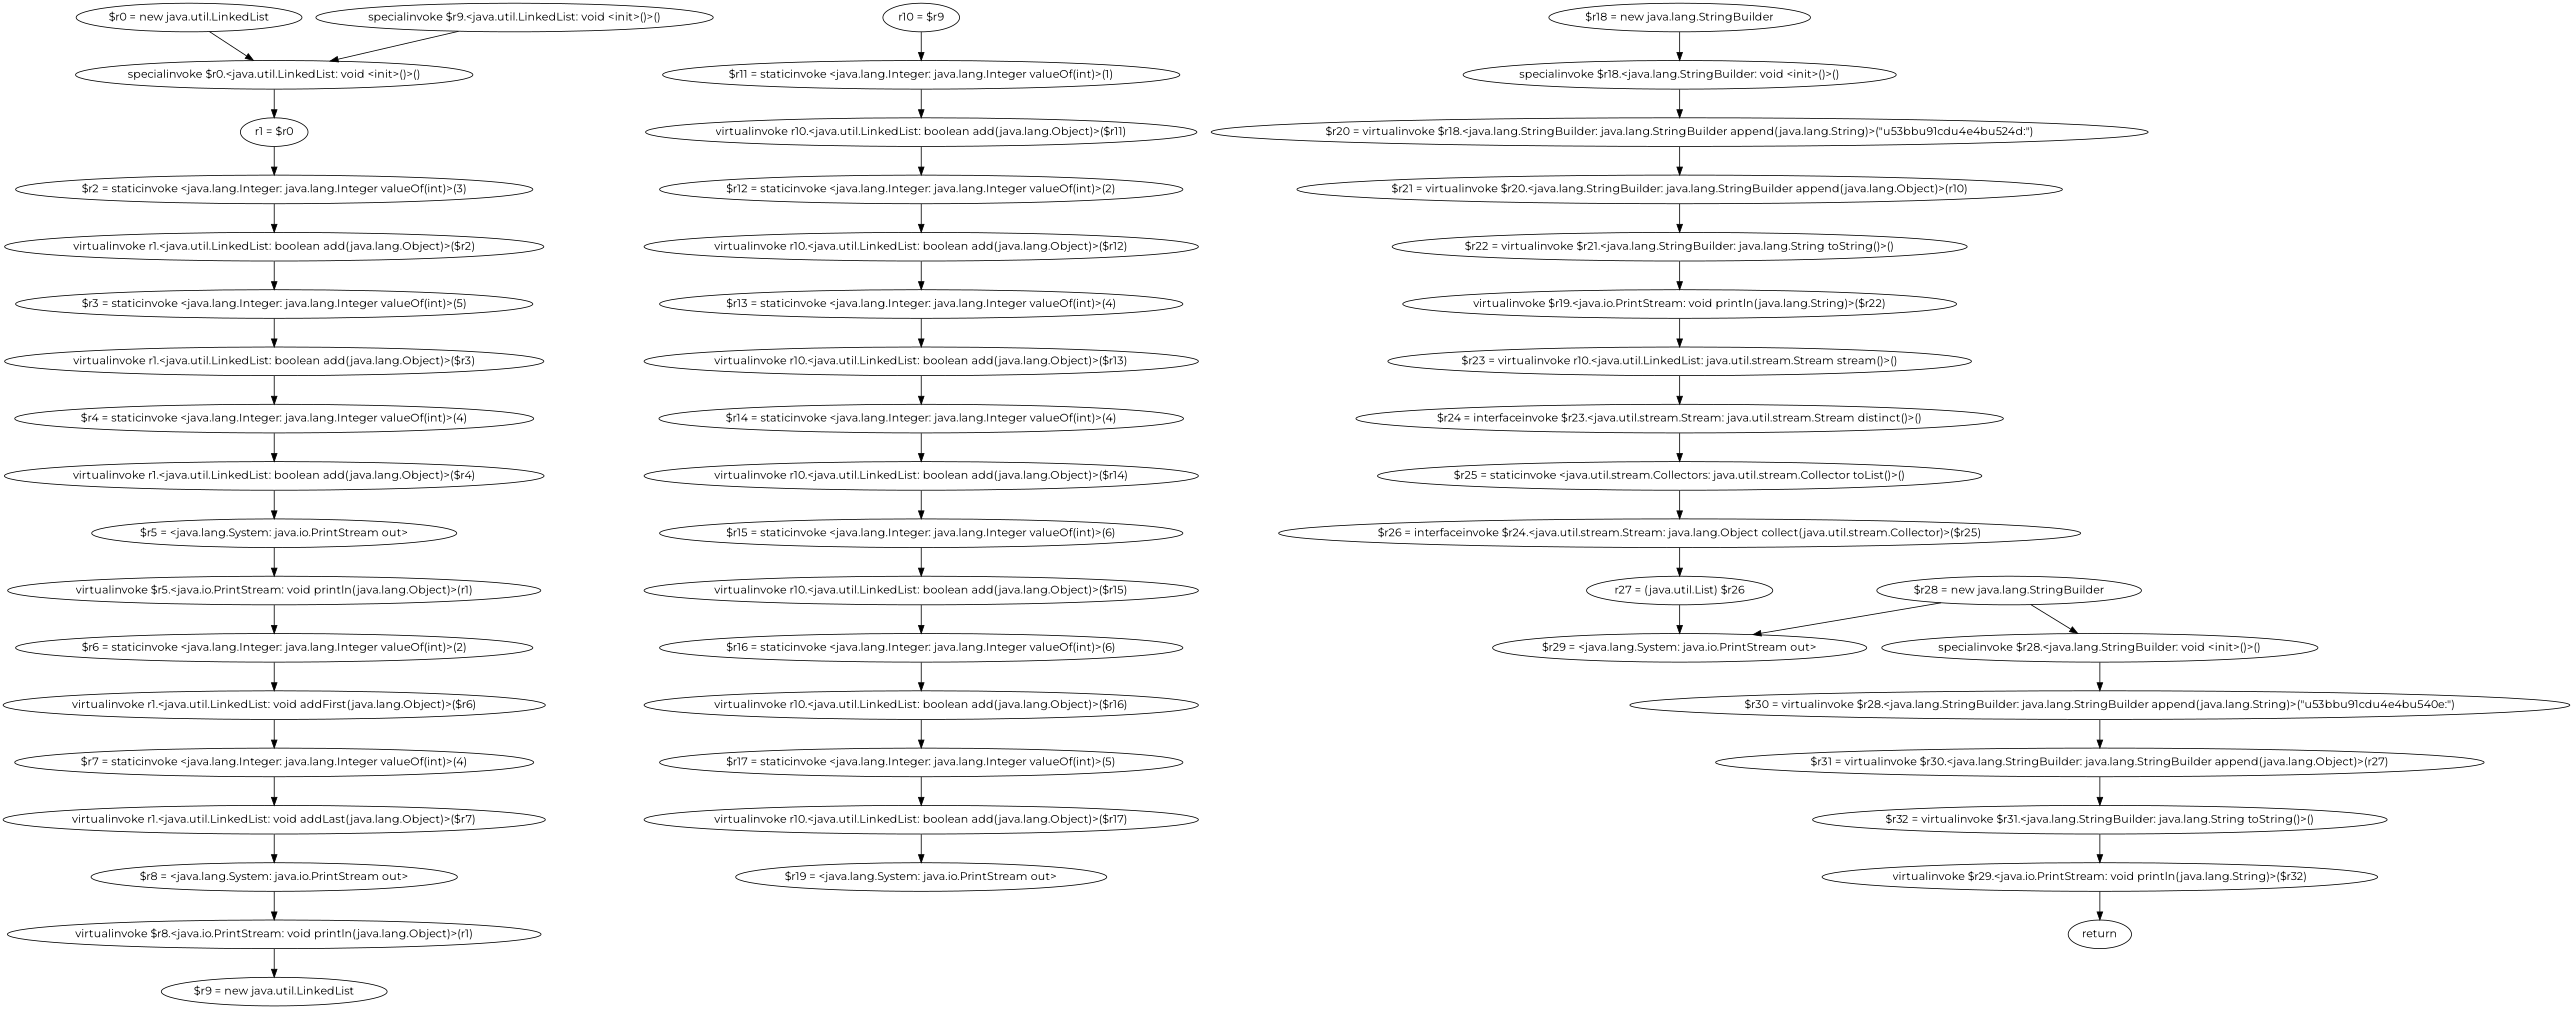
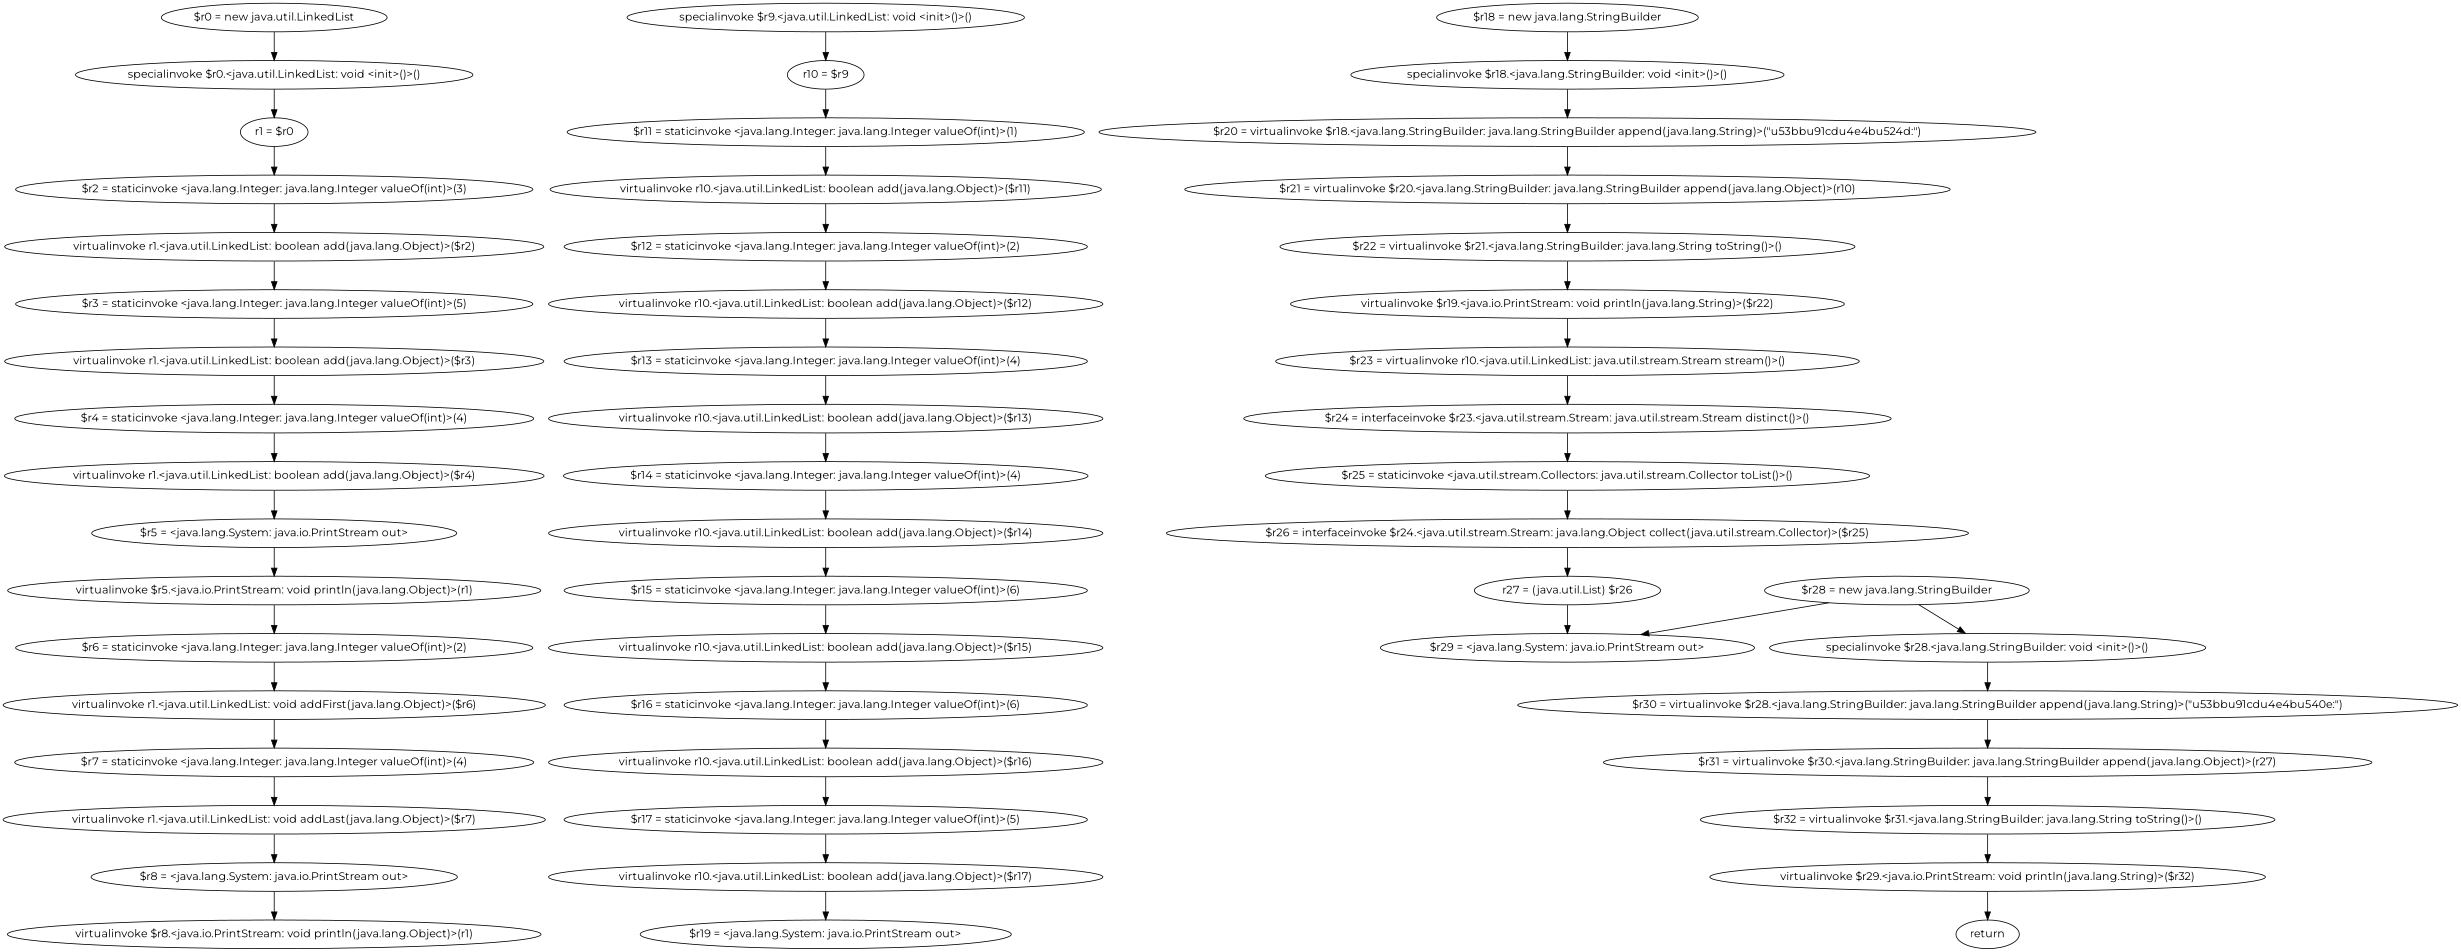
(398, 45) -> (826, 42)
(274, 992) -> none
